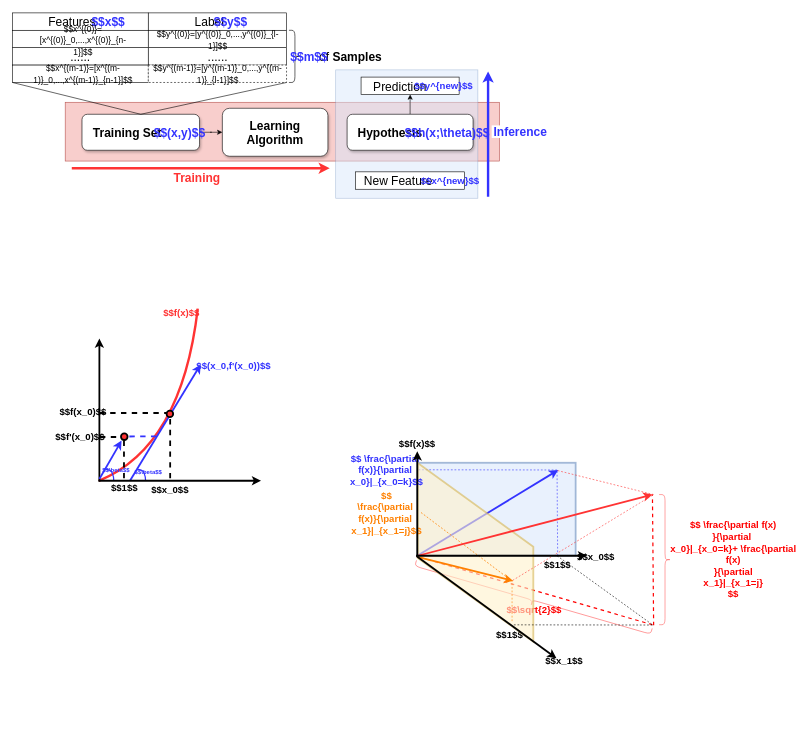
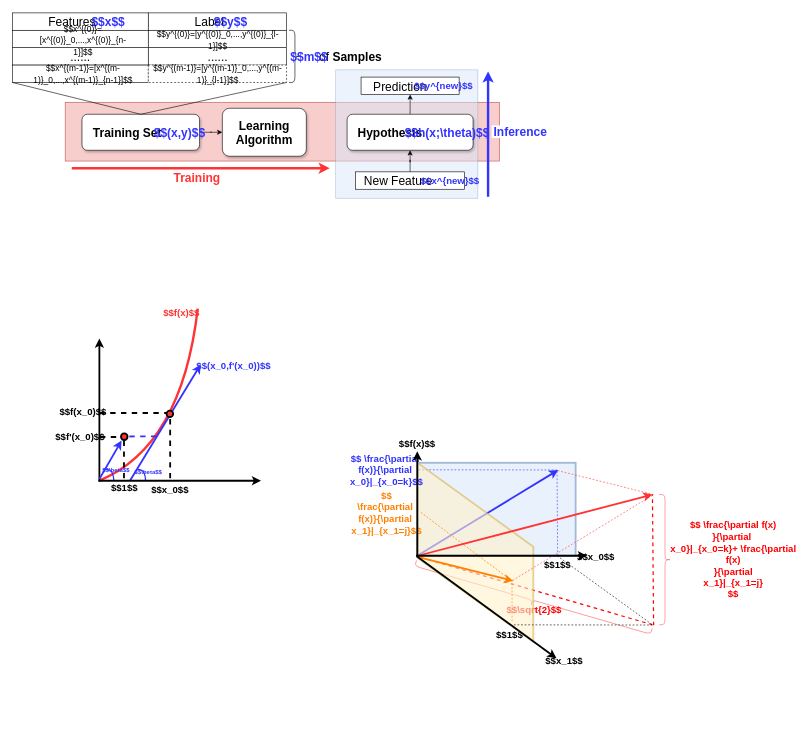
(275, 132) -> (264, 132)
none -> (410, 161)
